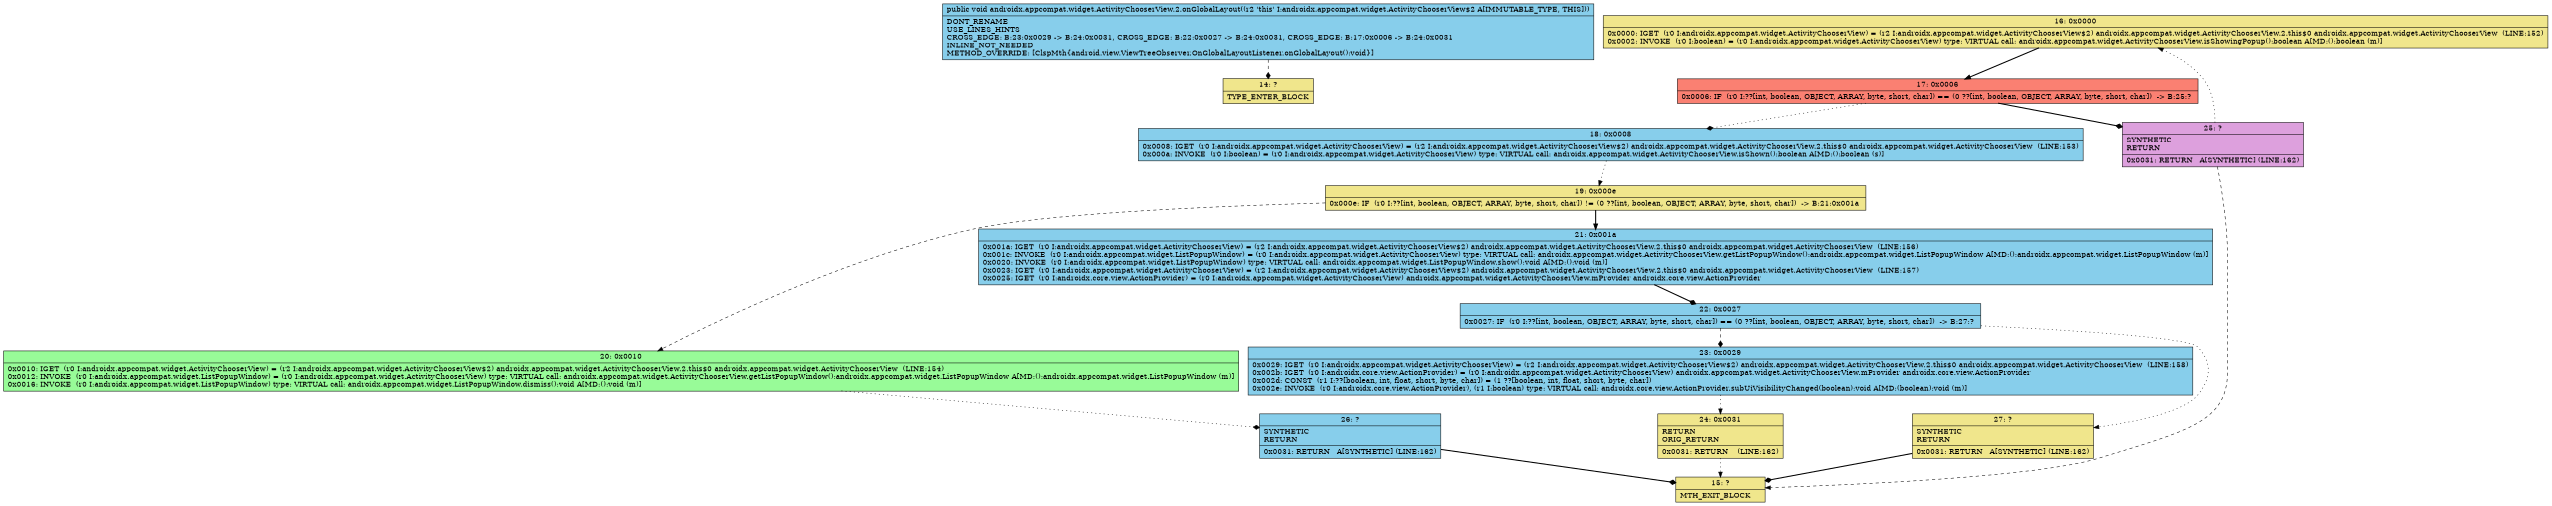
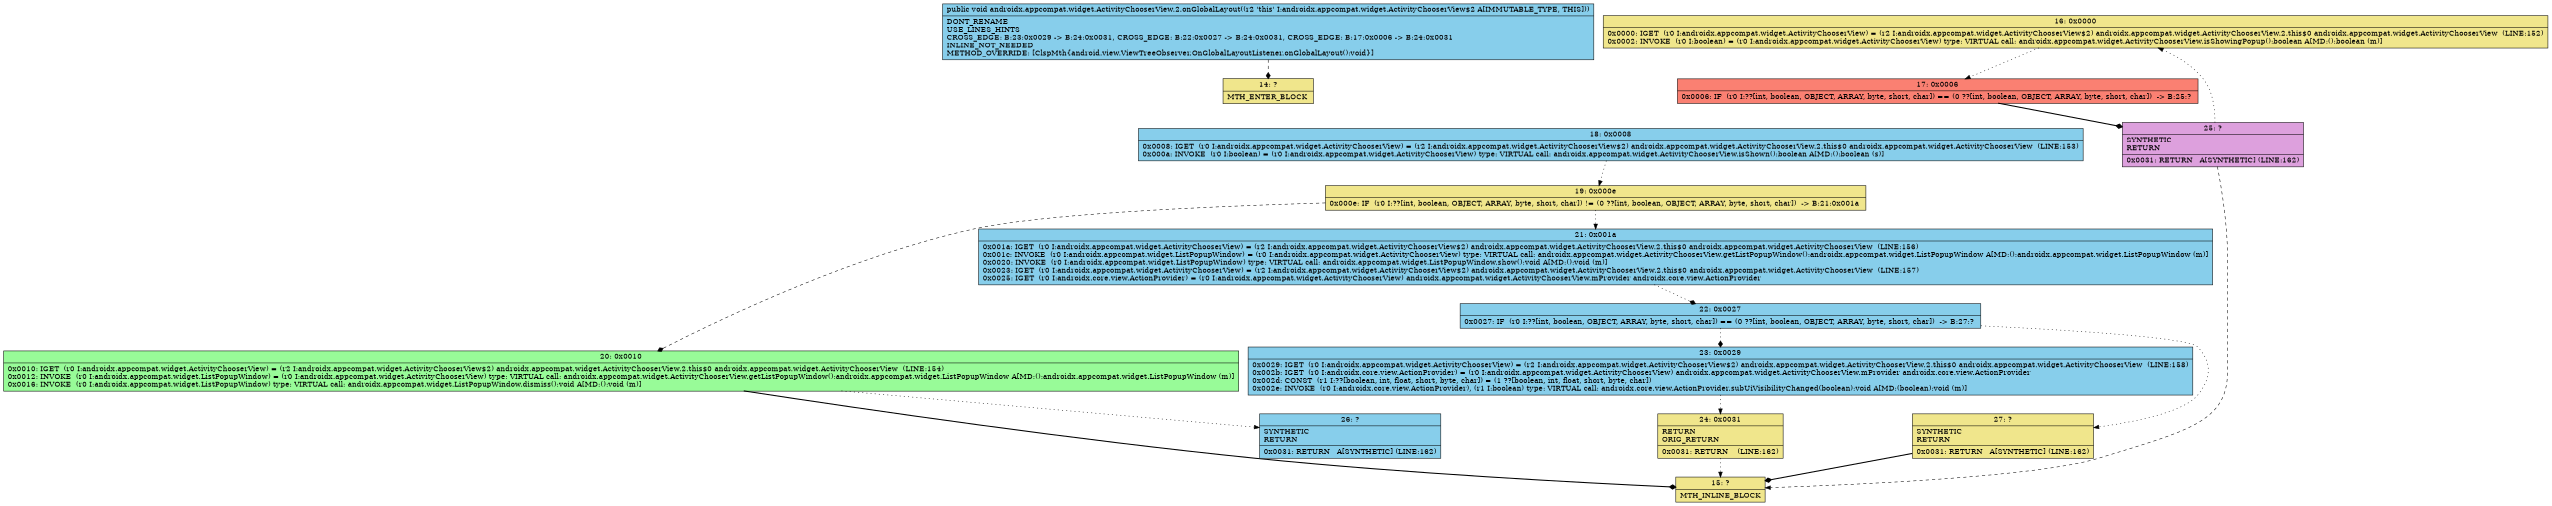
(2004, 62) -> (2004, 62)
(1268, 97) -> (1267, 97)
(1790, 115) -> none
(1596, 217) -> (1596, 217)
(983, 227) -> (983, 227)
(1672, 293) -> (1672, 293)
(1720, 334) -> (1720, 334)
(1048, 409) -> (1048, 409)
(1555, 466) -> (1205, 453)
(1716, 496) -> (1720, 496)
